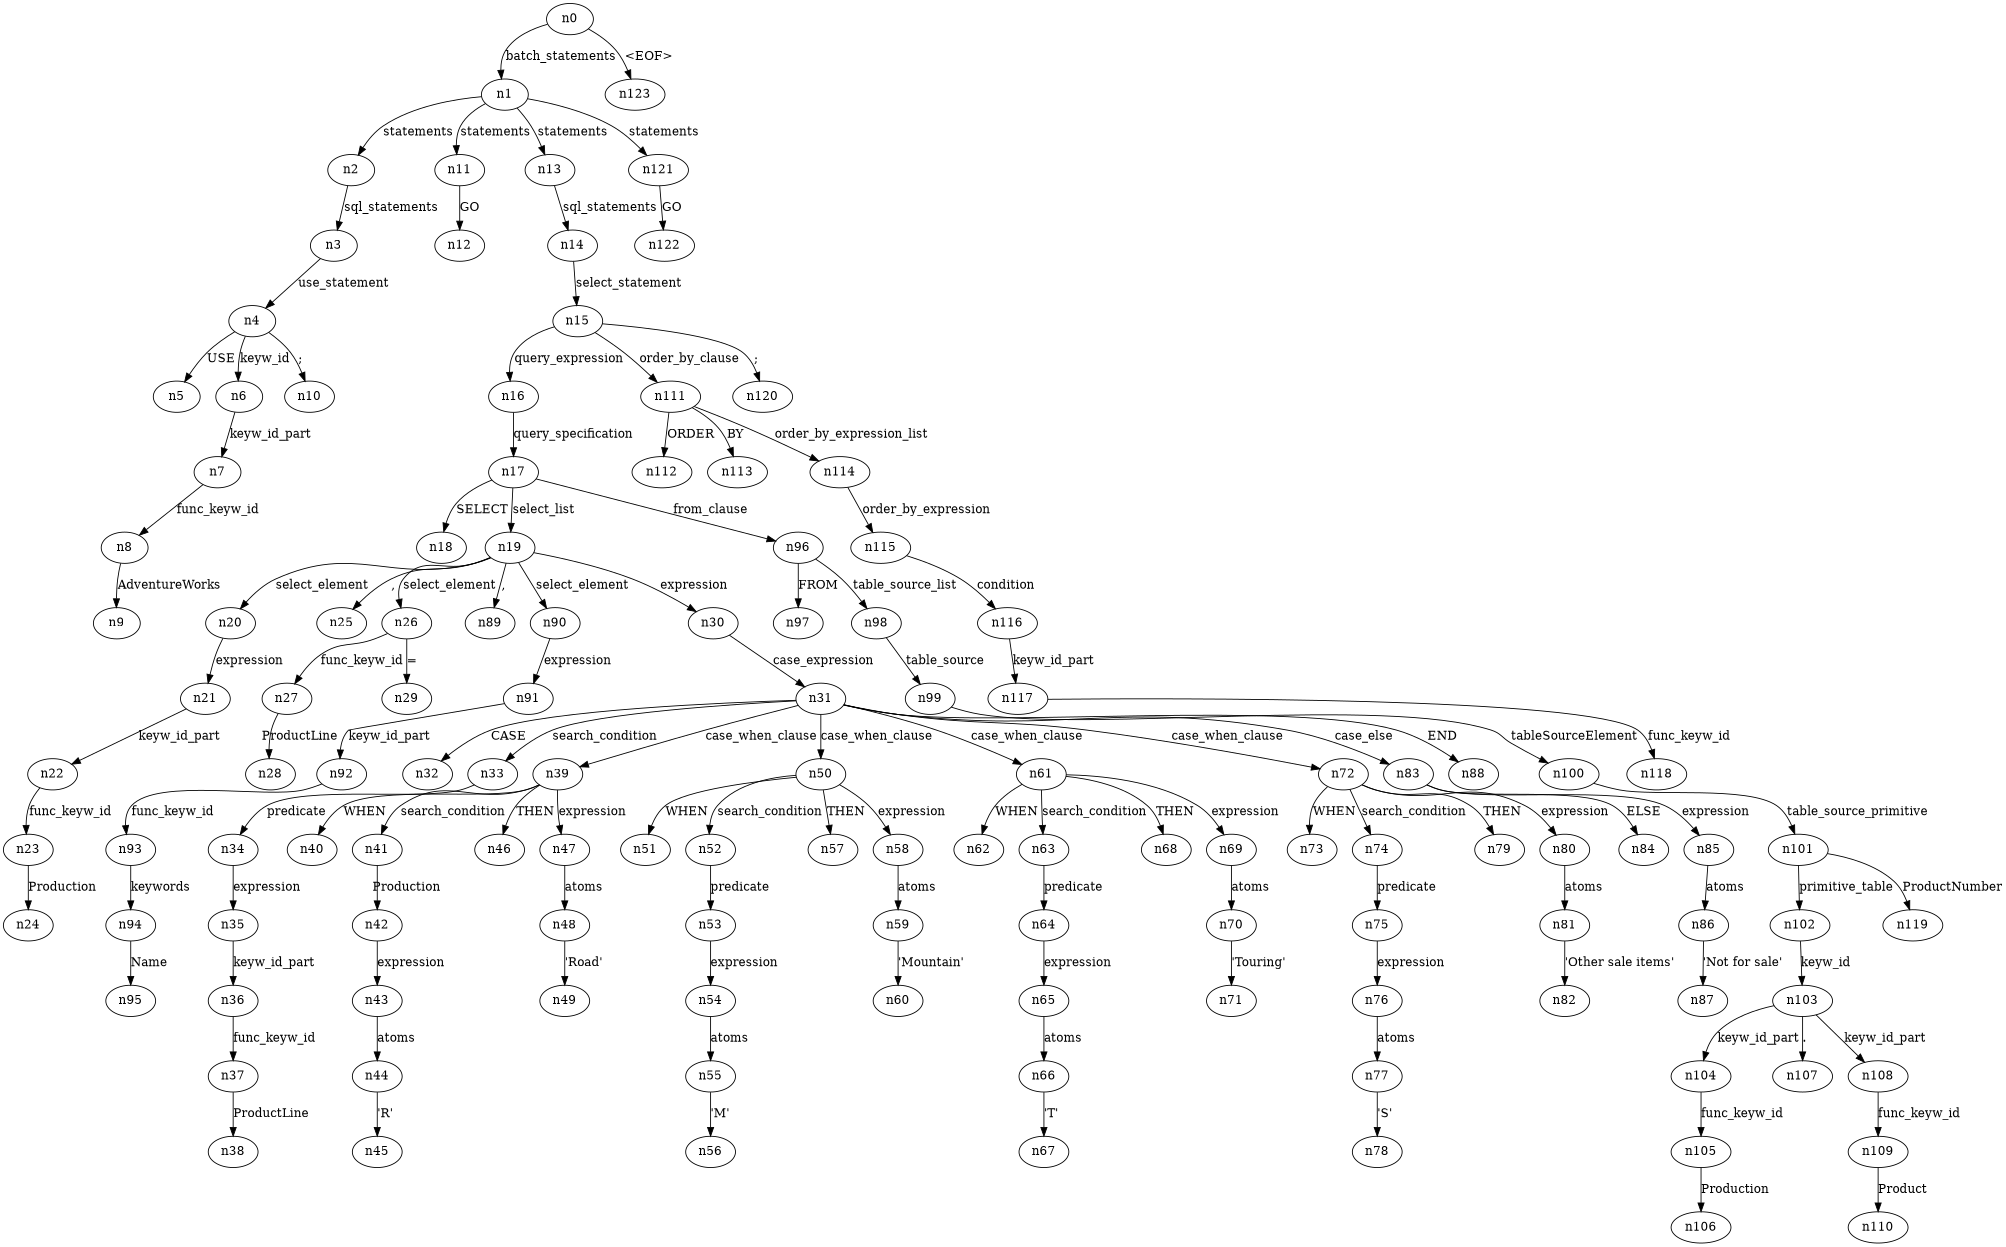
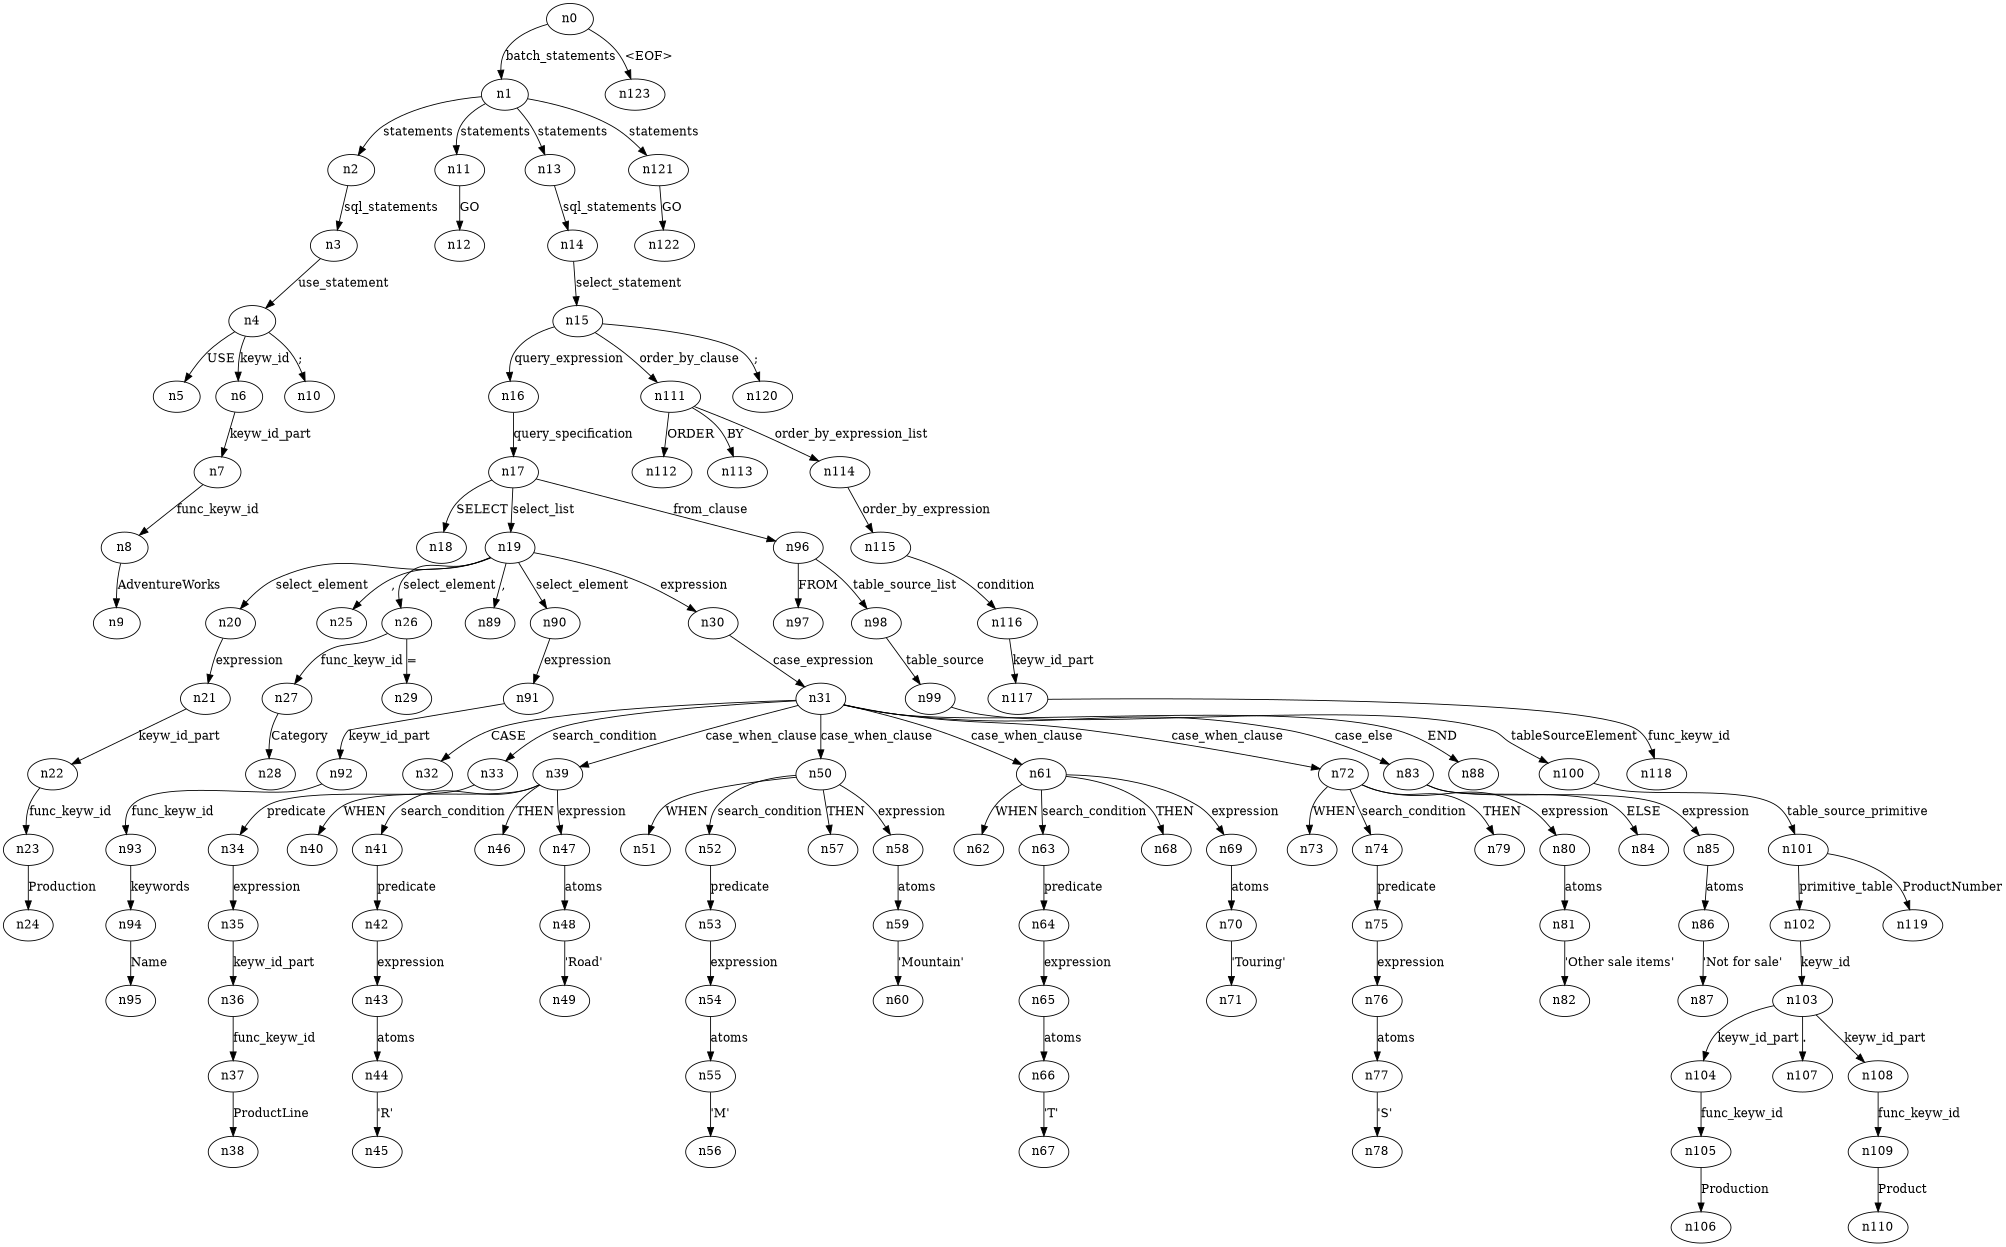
(300, 737) -> (300, 737)
(407, 888) -> (407, 888)
